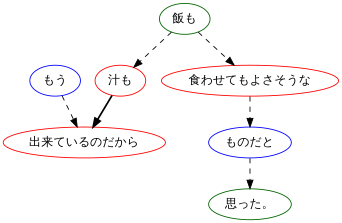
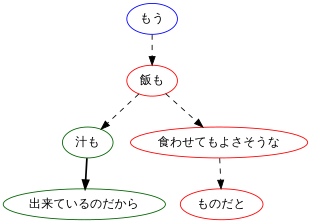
(185, 19) -> (152, 81)
(120, 81) -> (88, 142)
(68, 108) -> (152, 46)
(84, 142) -> (84, 204)
(250, 142) -> (222, 204)
(250, 204) -> none
